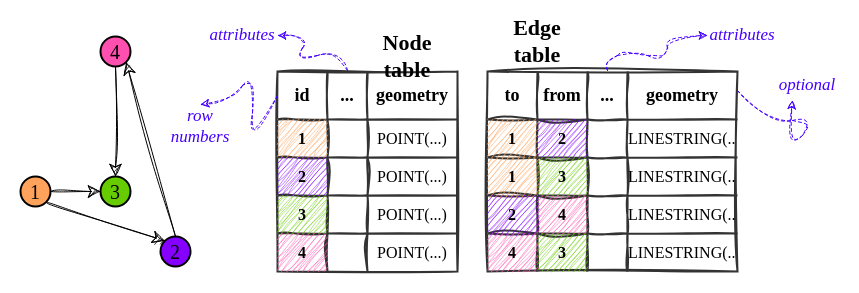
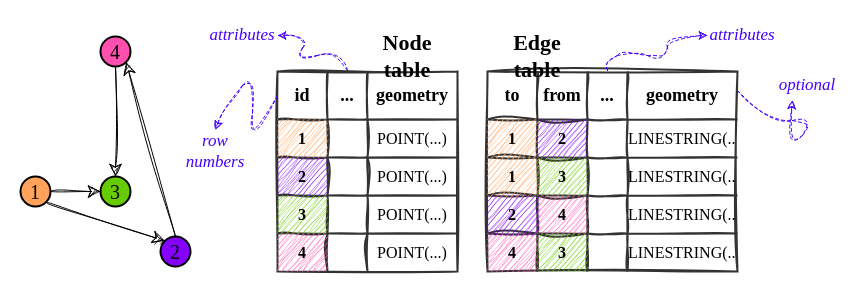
(538, 42) -> (538, 57)
(201, 127) -> (216, 152)
